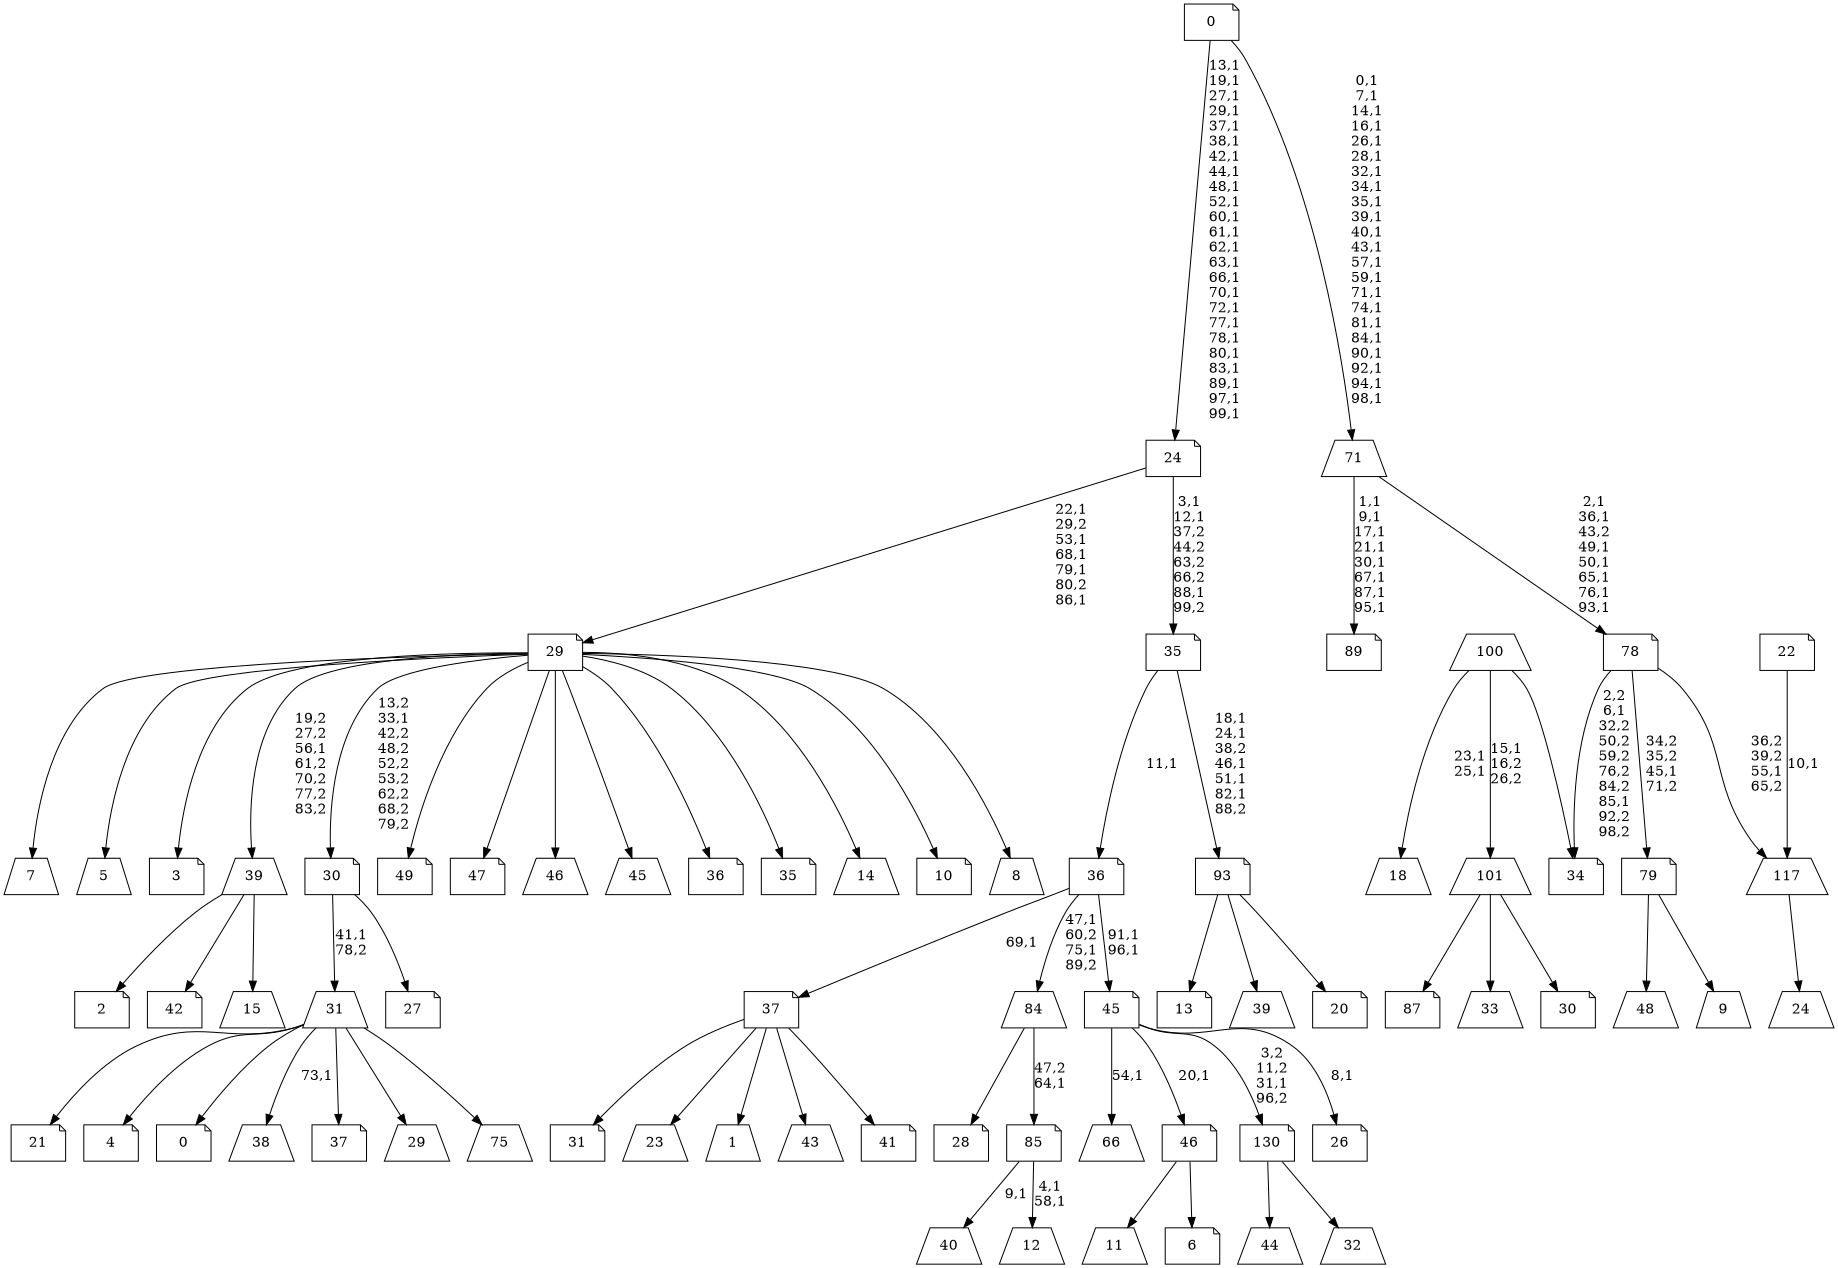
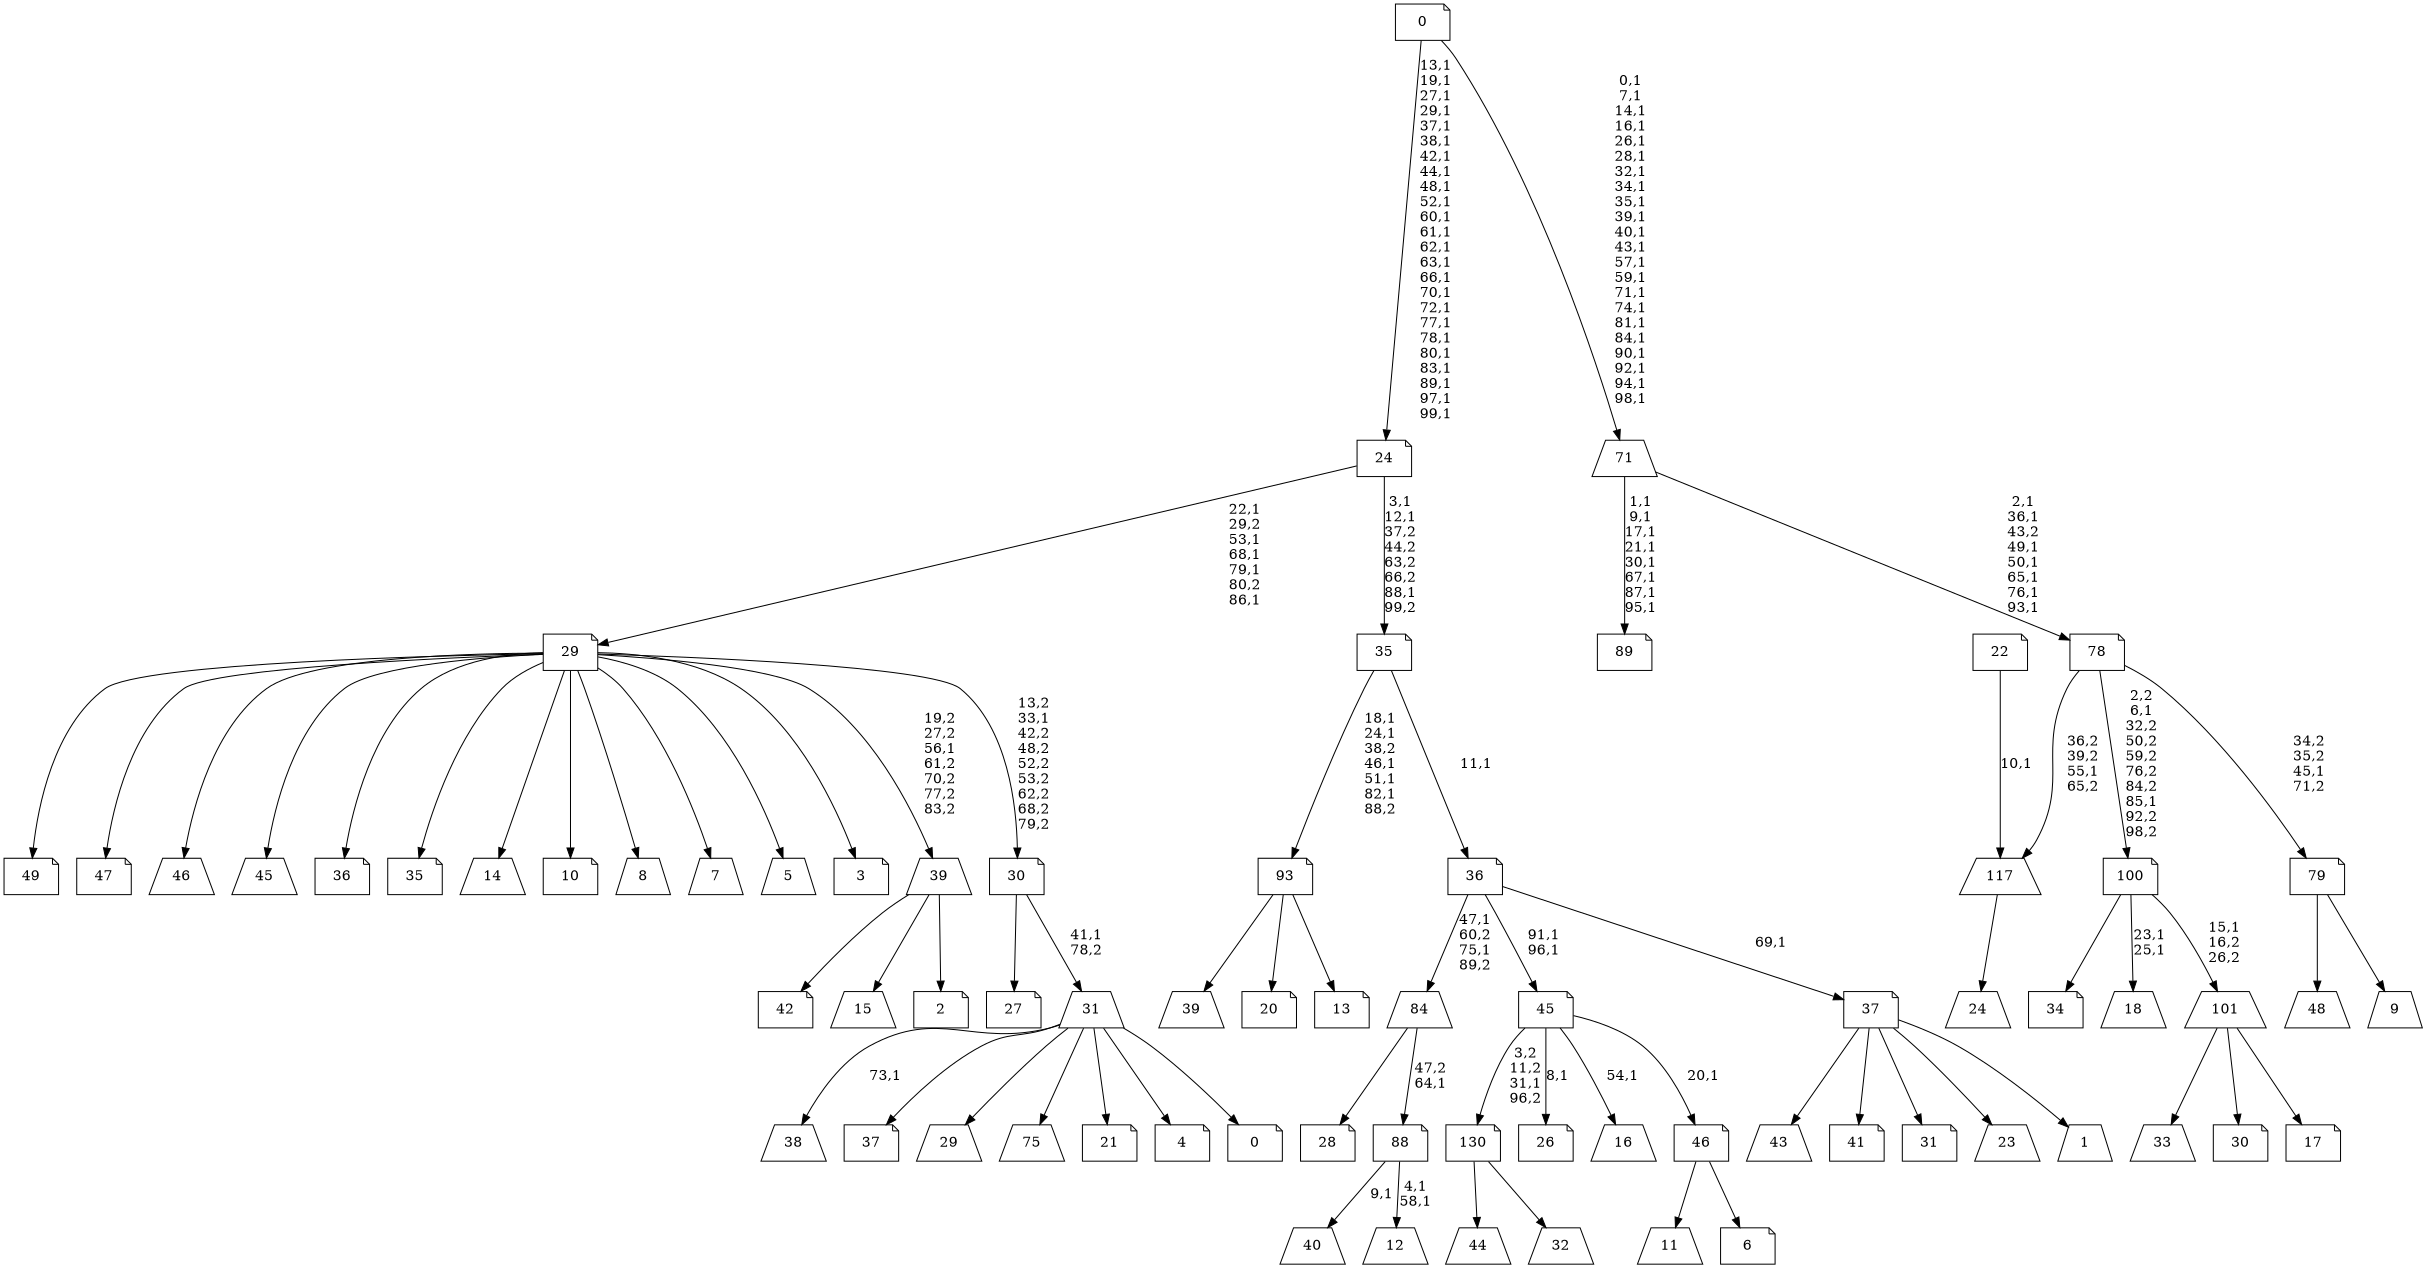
(1490, 652) -> (2131, 876)
(1579, 756) -> (2113, 759)
(1413, 1010) -> (2313, 1143)
(1034, 1143) -> (1400, 1143)
(1112, 1143) -> (1624, 1143)
